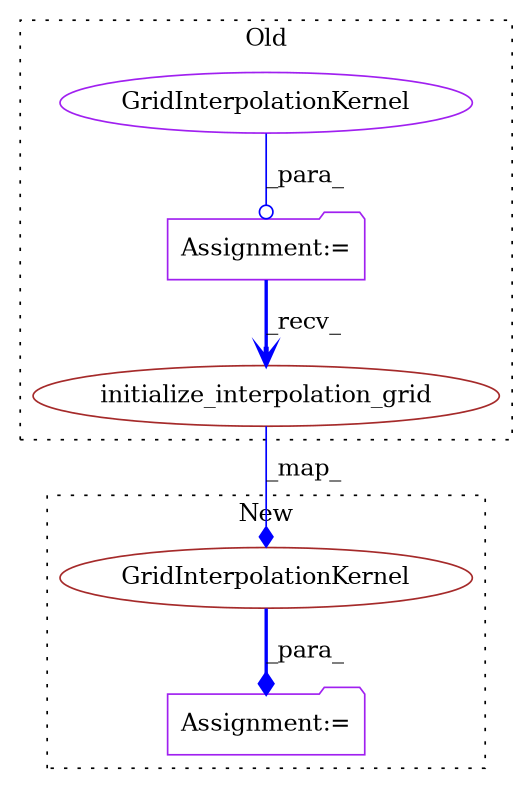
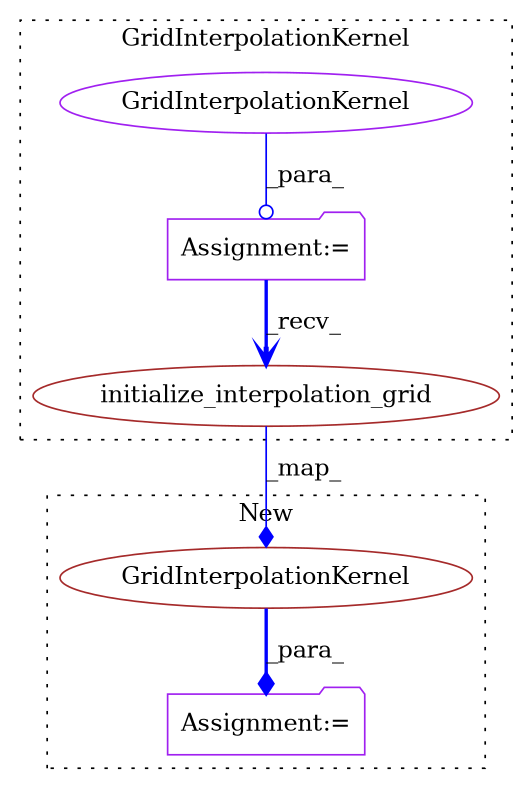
(266, 40) -> (266, 40)
